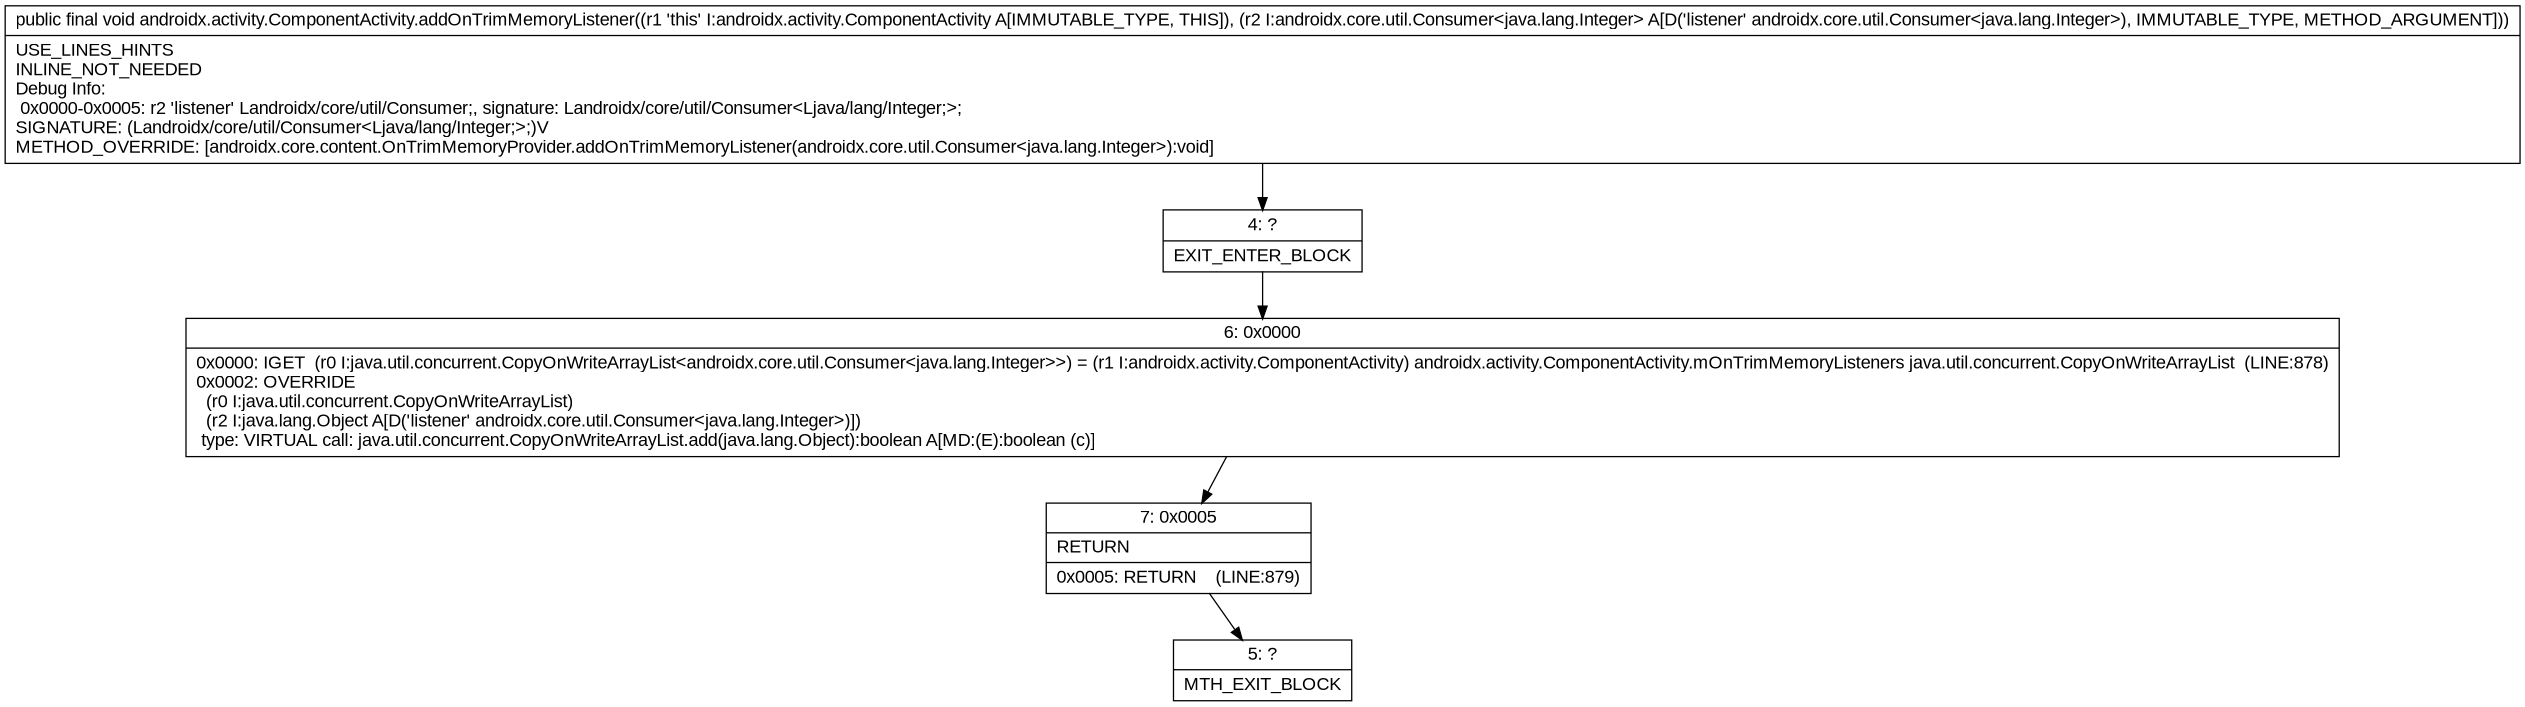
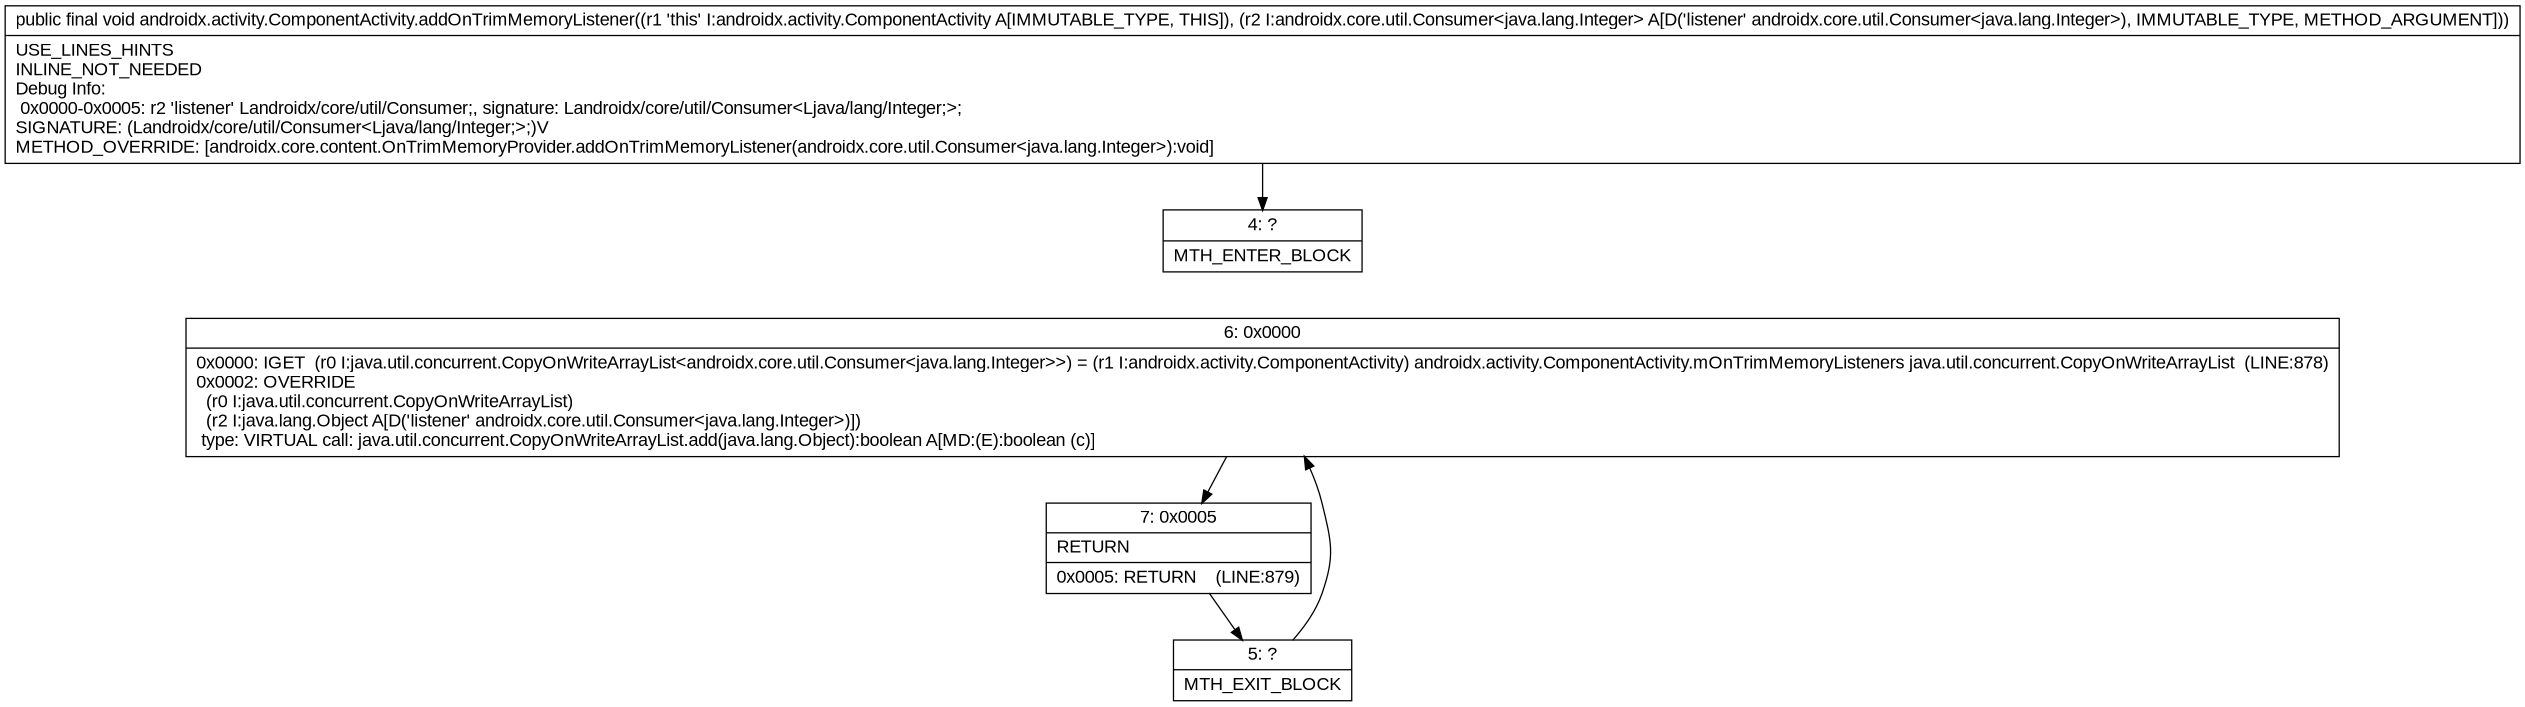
(1263, 256) -> (1263, 256)
(1263, 289) -> (1330, 558)
